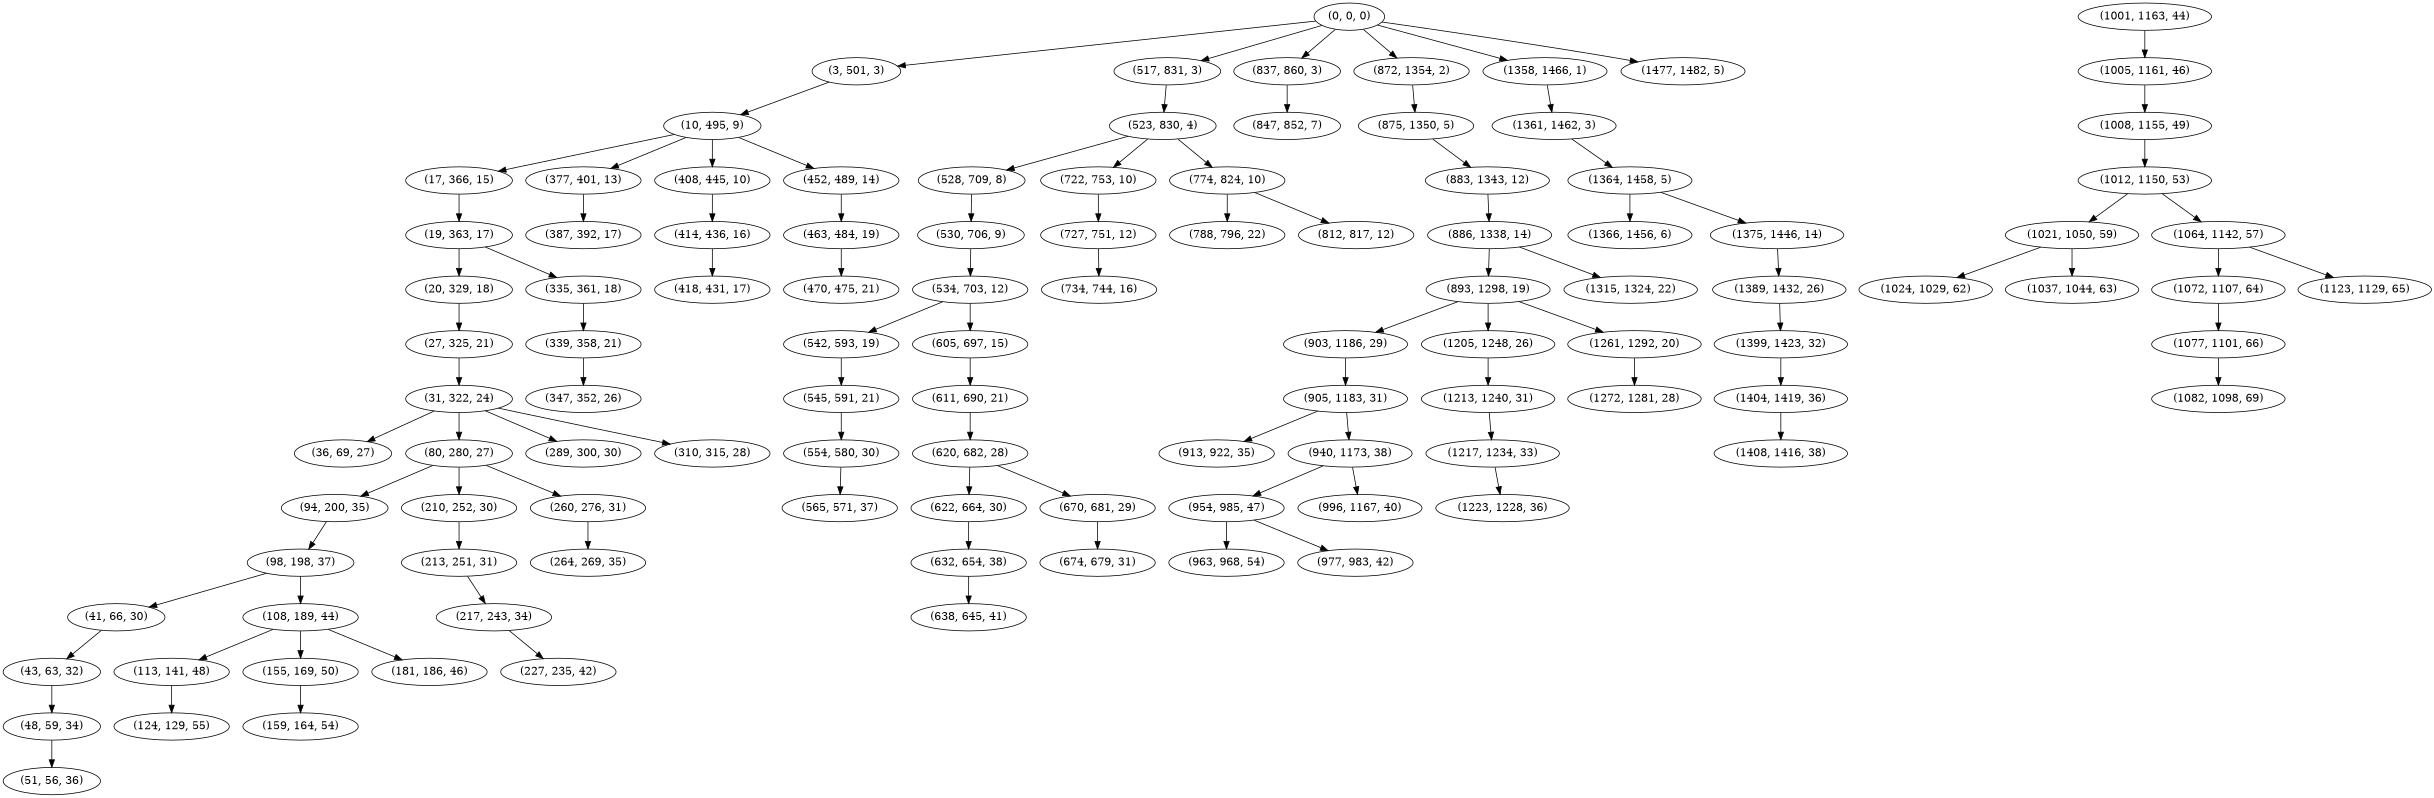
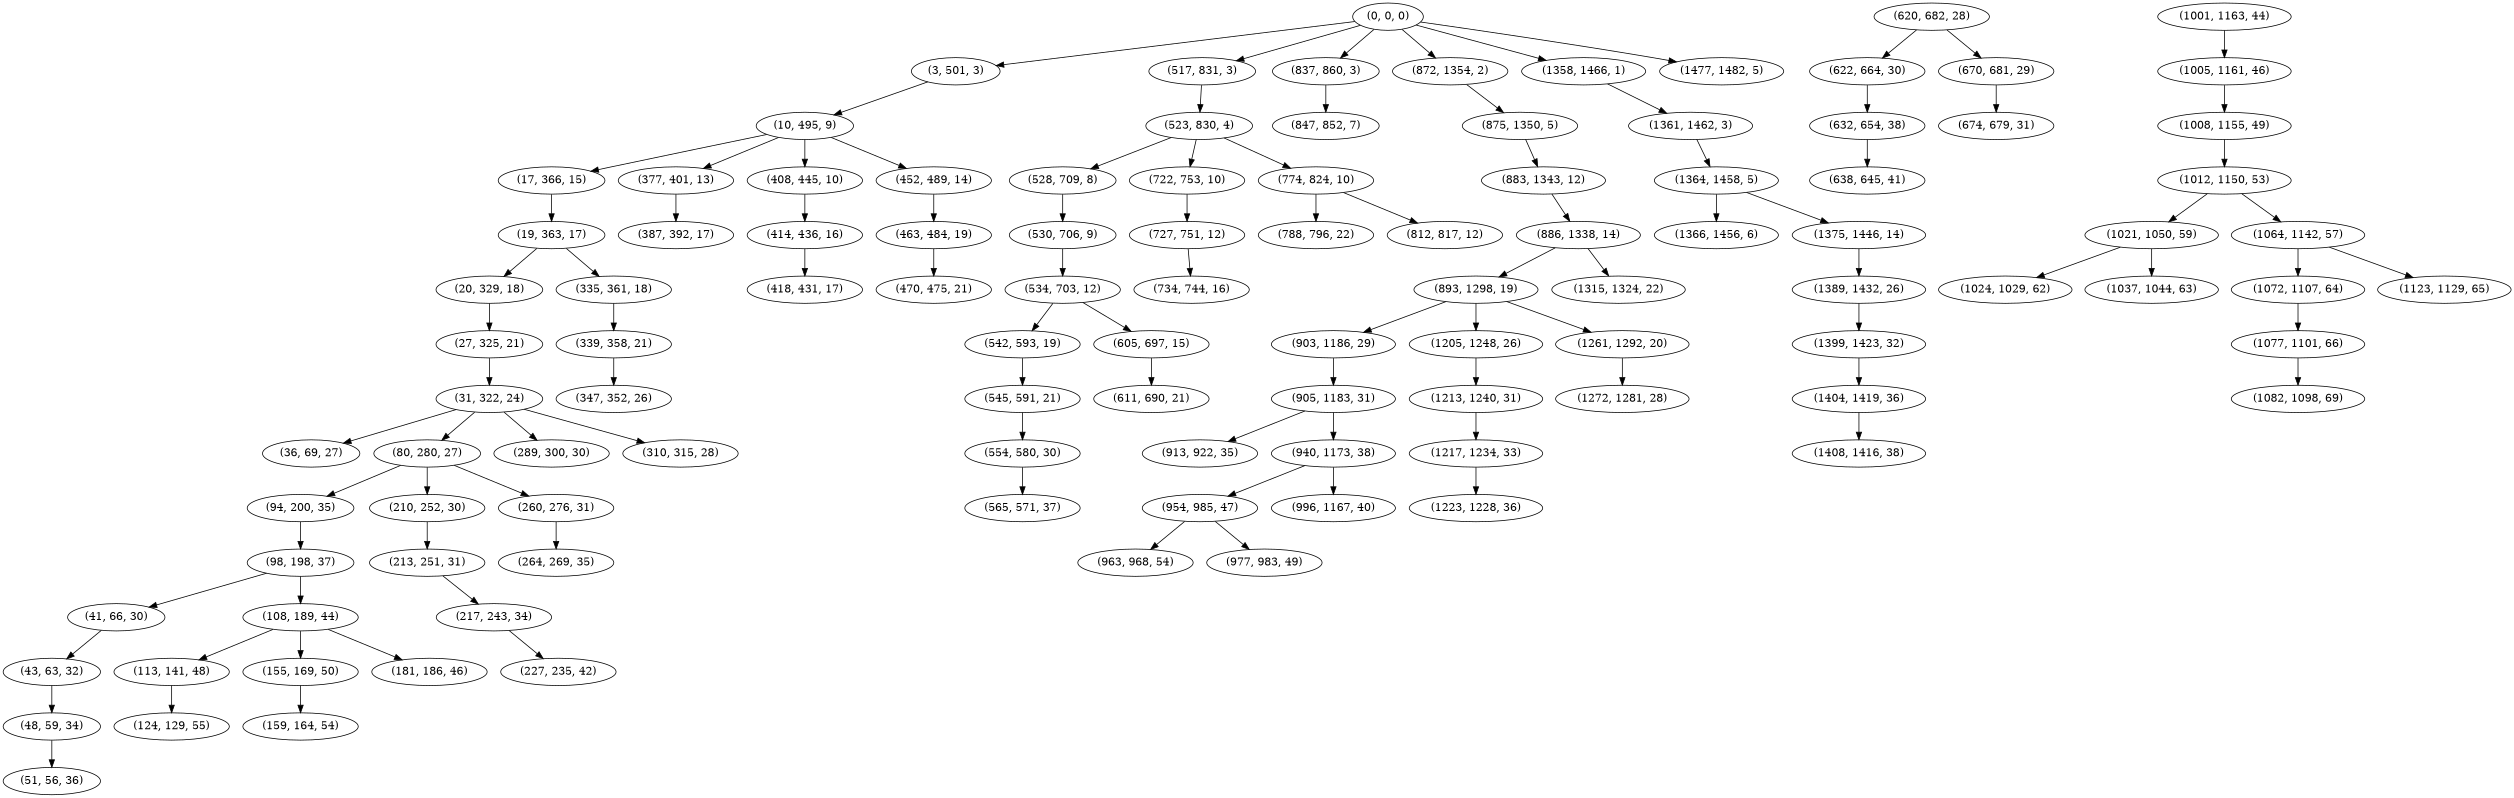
(970, 422) -> none
(1355, 563) -> (1264, 563)
